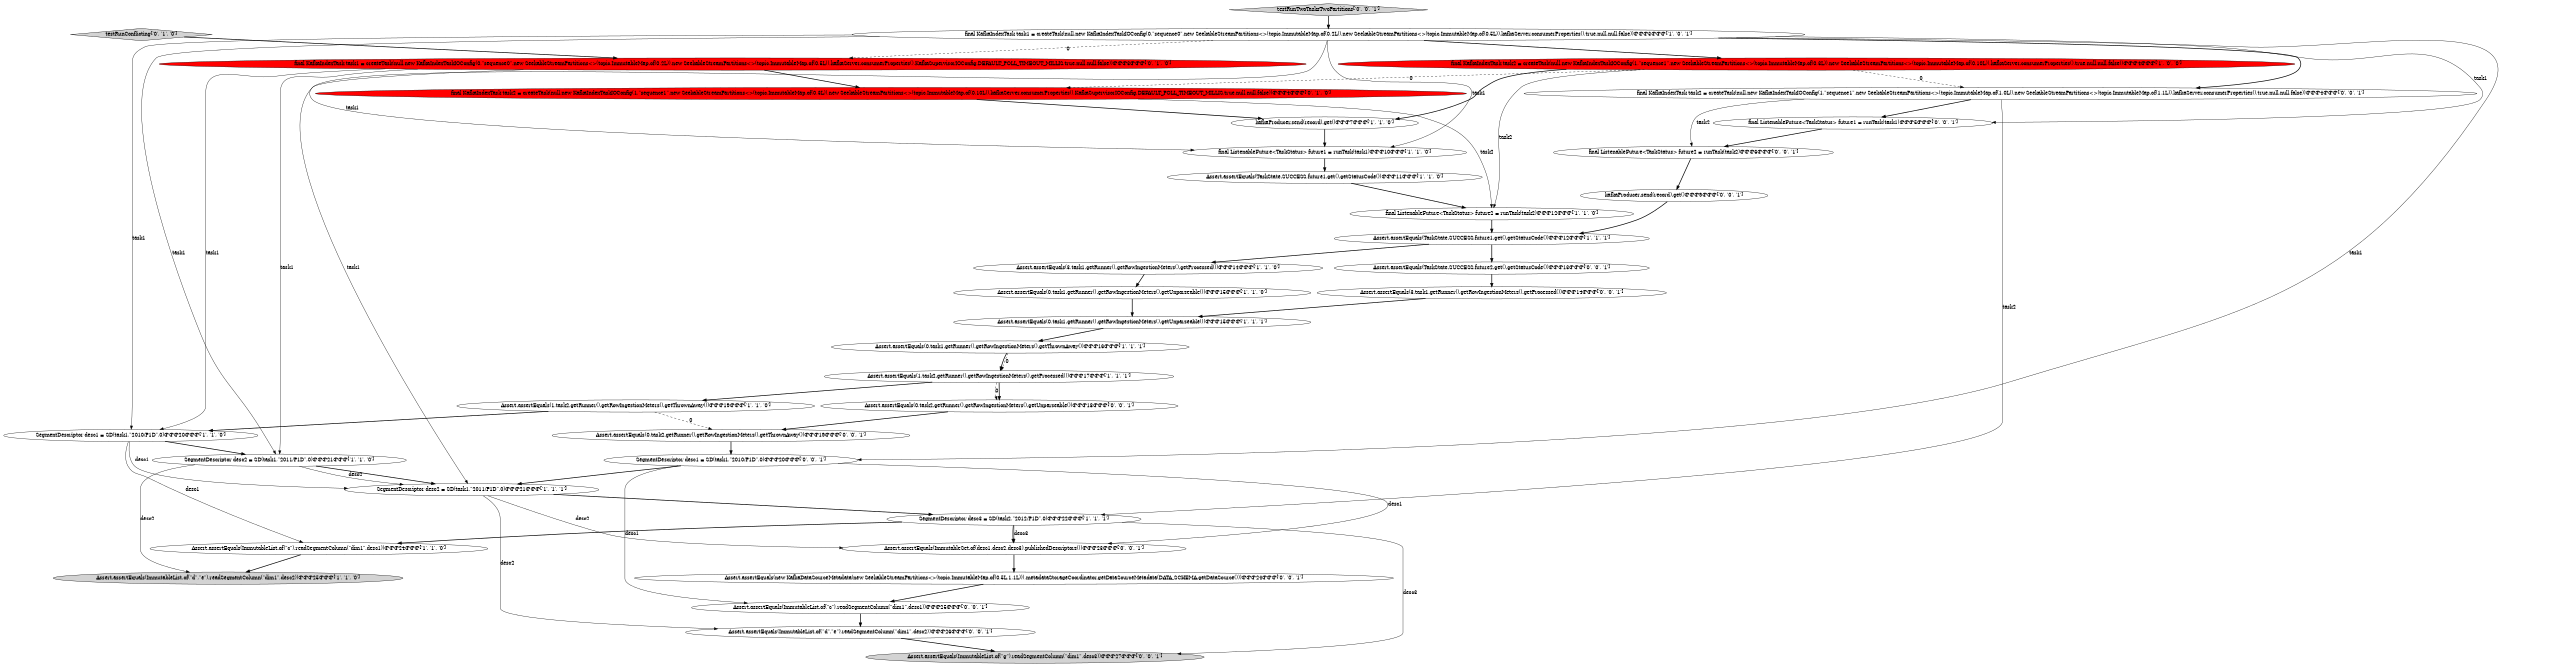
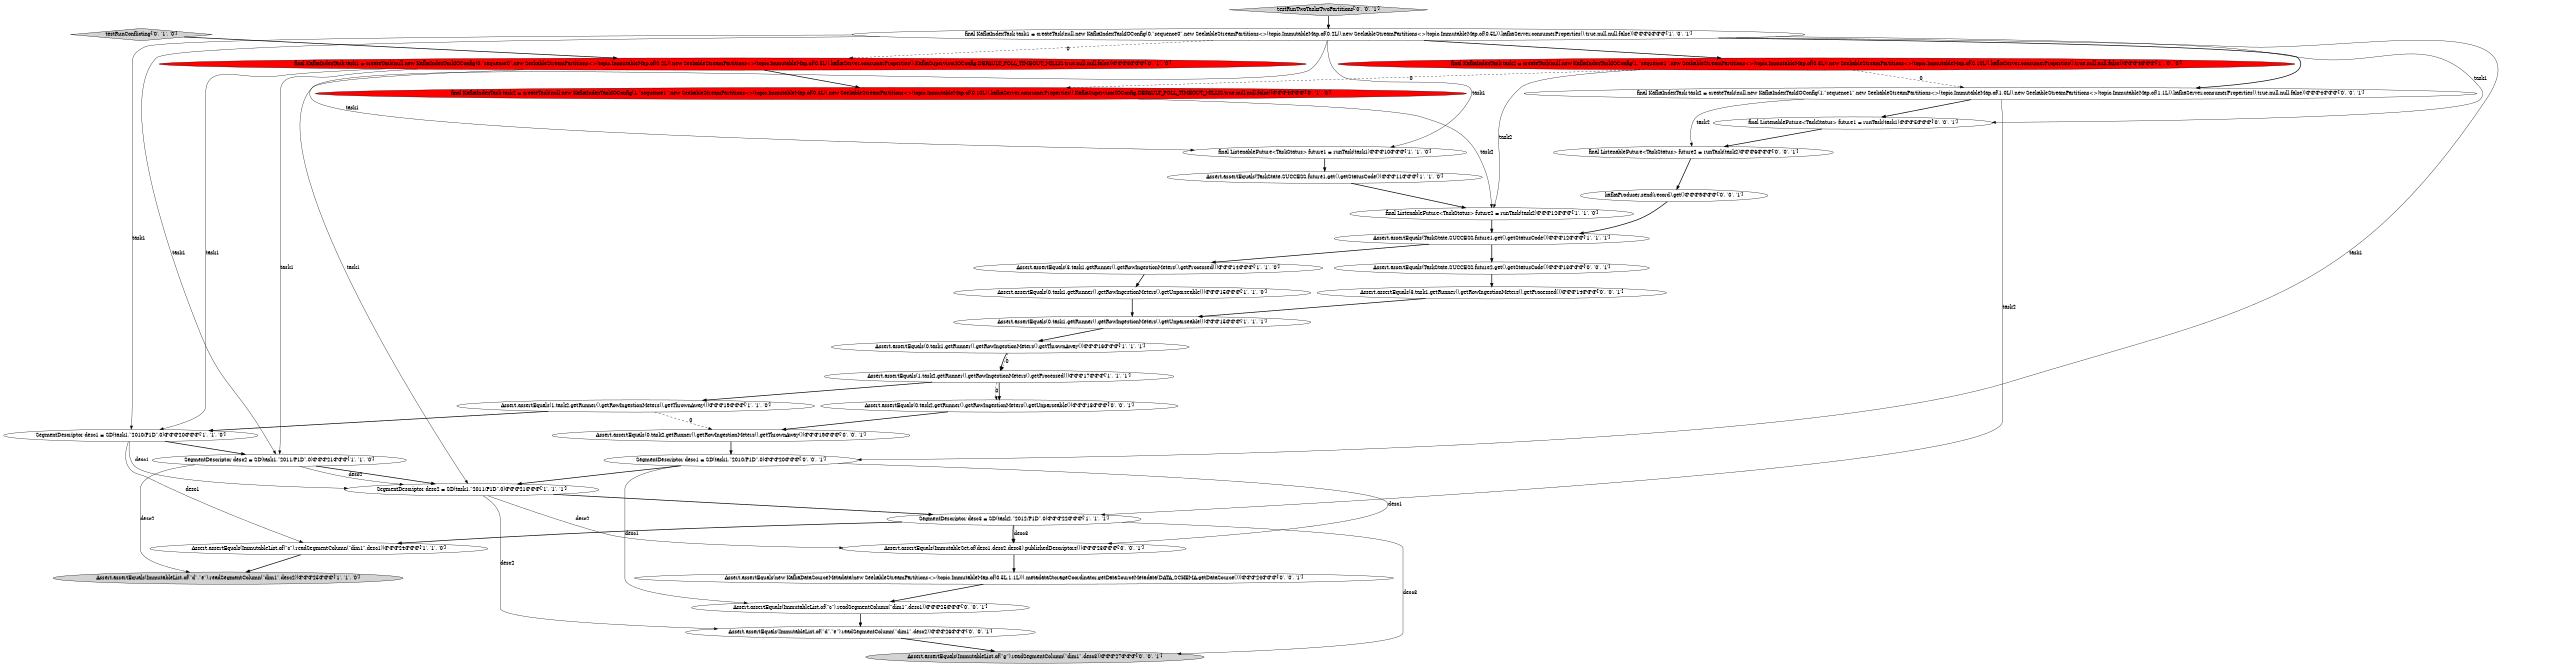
(1325, 123) -> none
